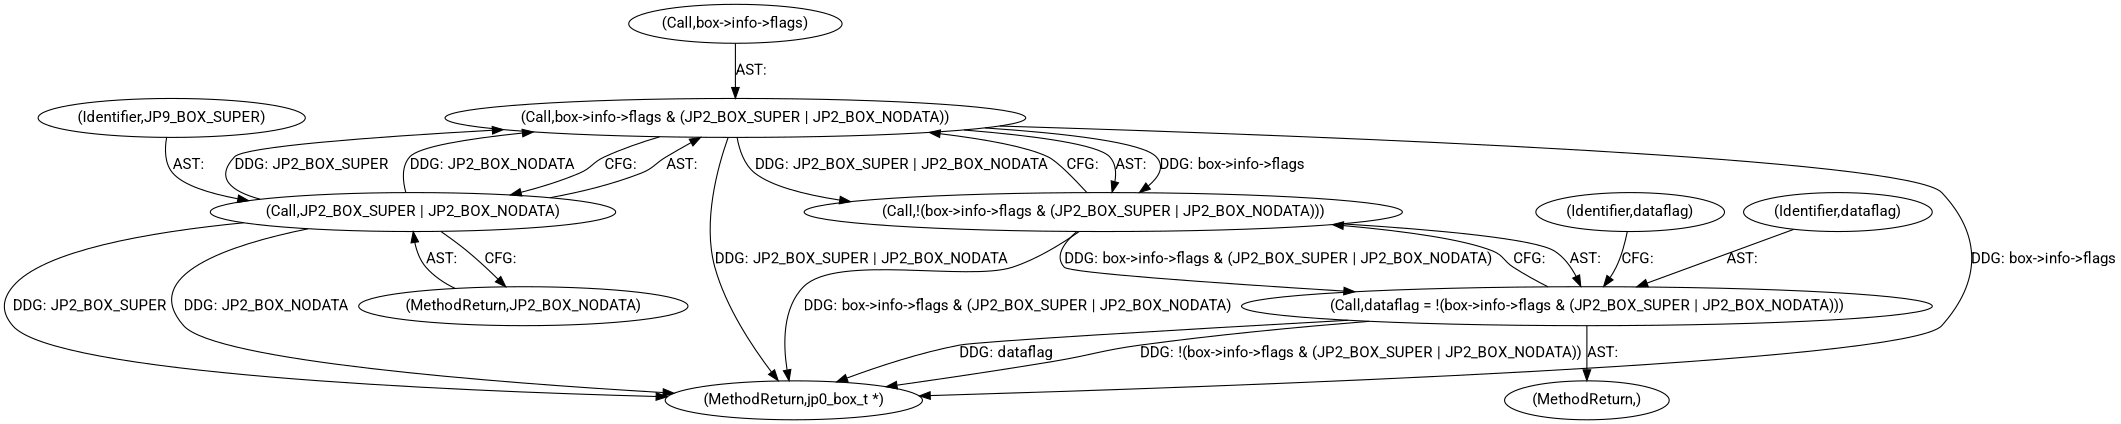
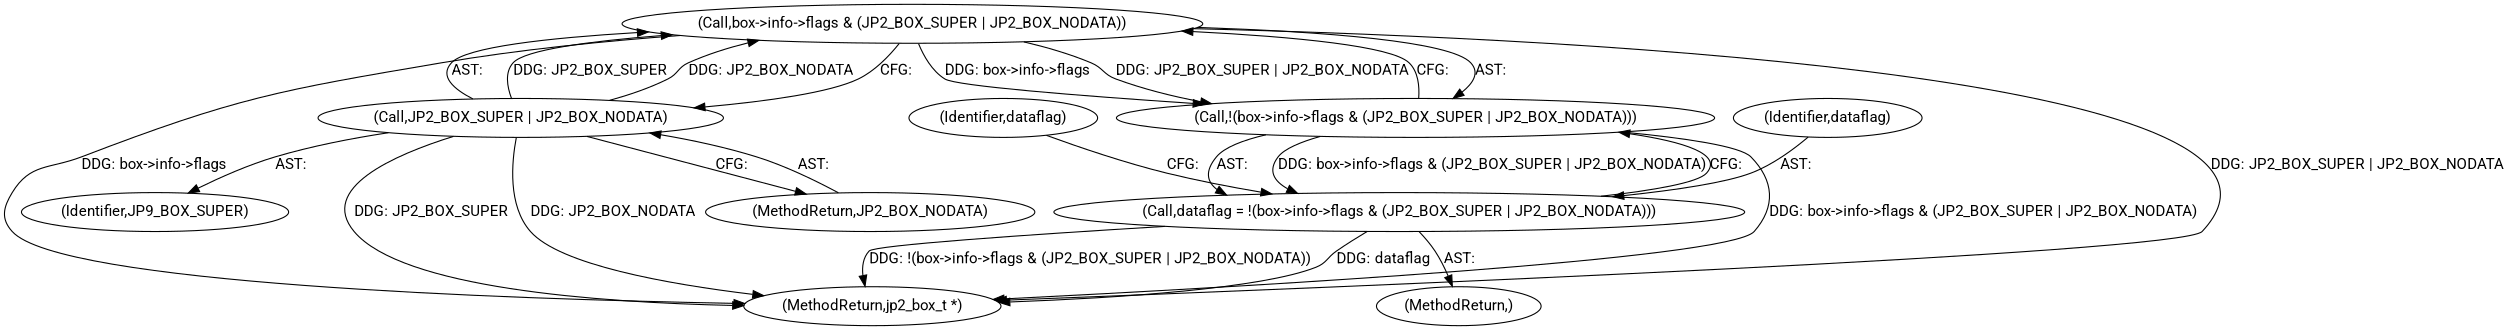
(735, 24) -> none
(186, 183) -> (291, 152)
(794, 400) -> (872, 306)
